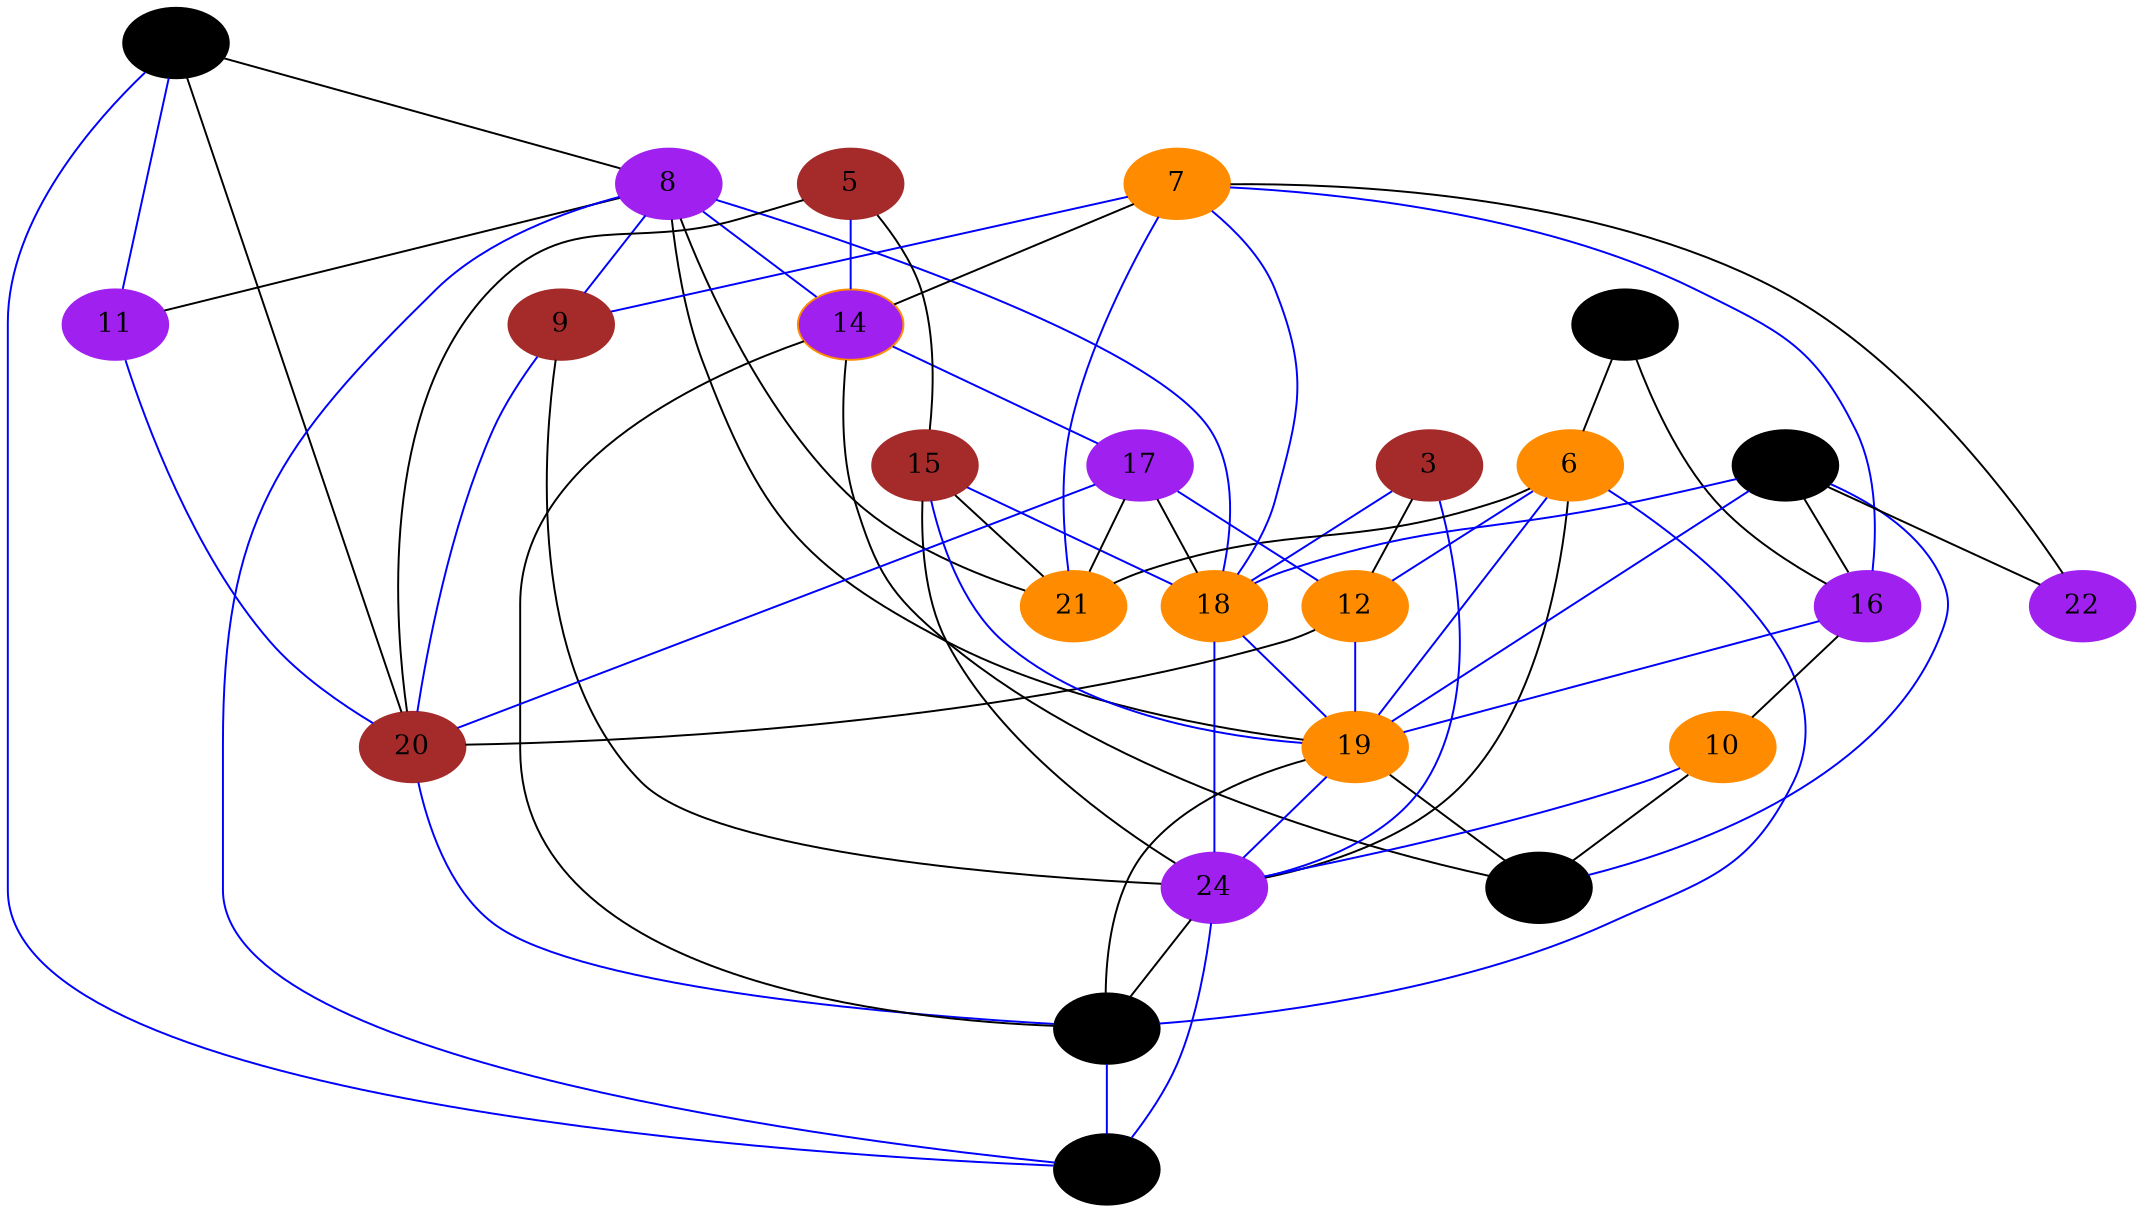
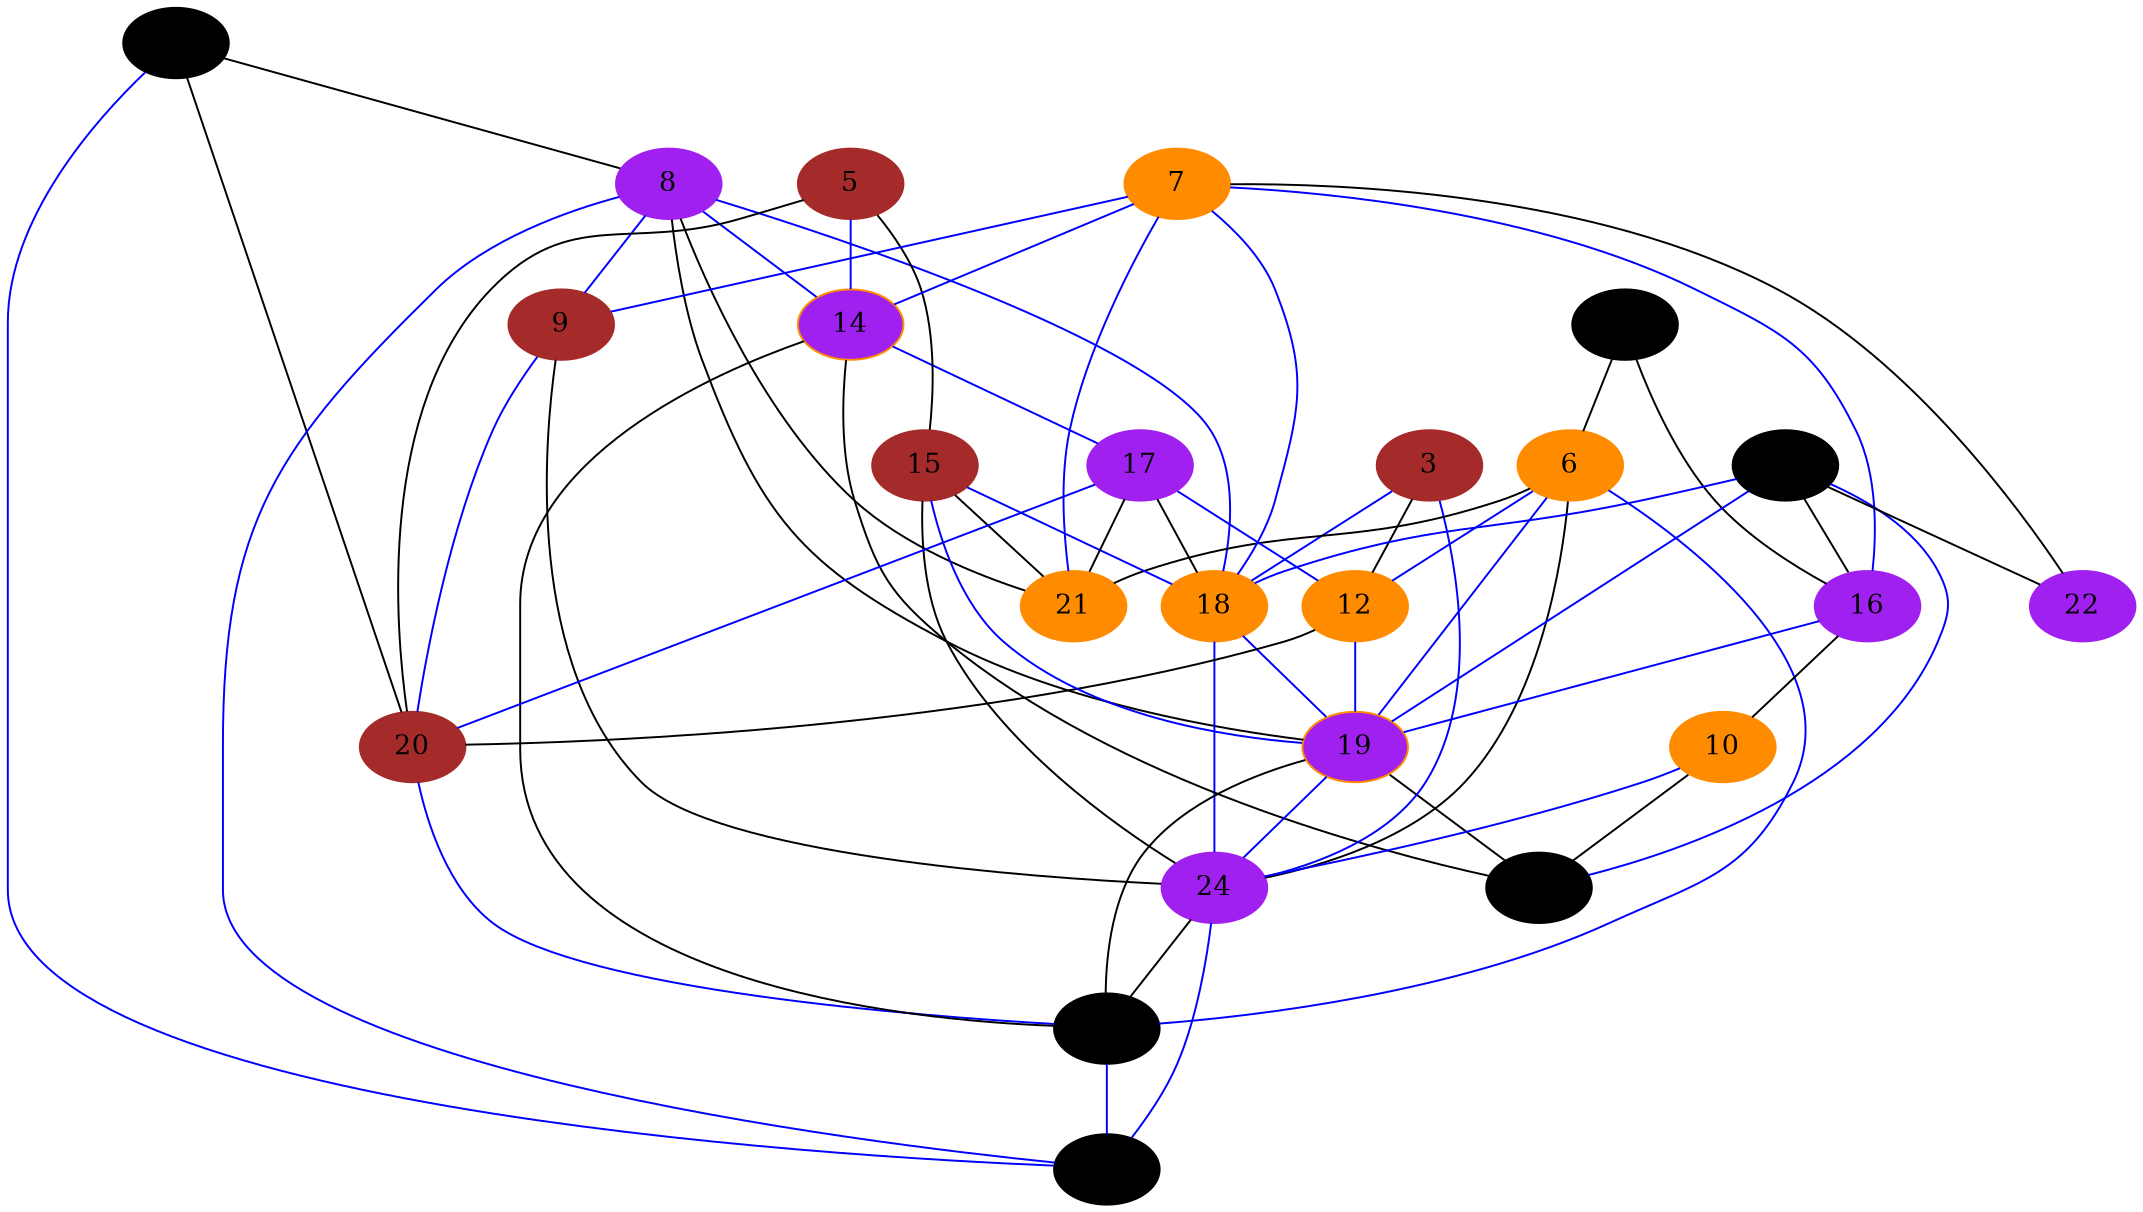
(1014, 254) -> (1014, 254)
(115, 325) -> none
(1355, 747) -> (1355, 747)
